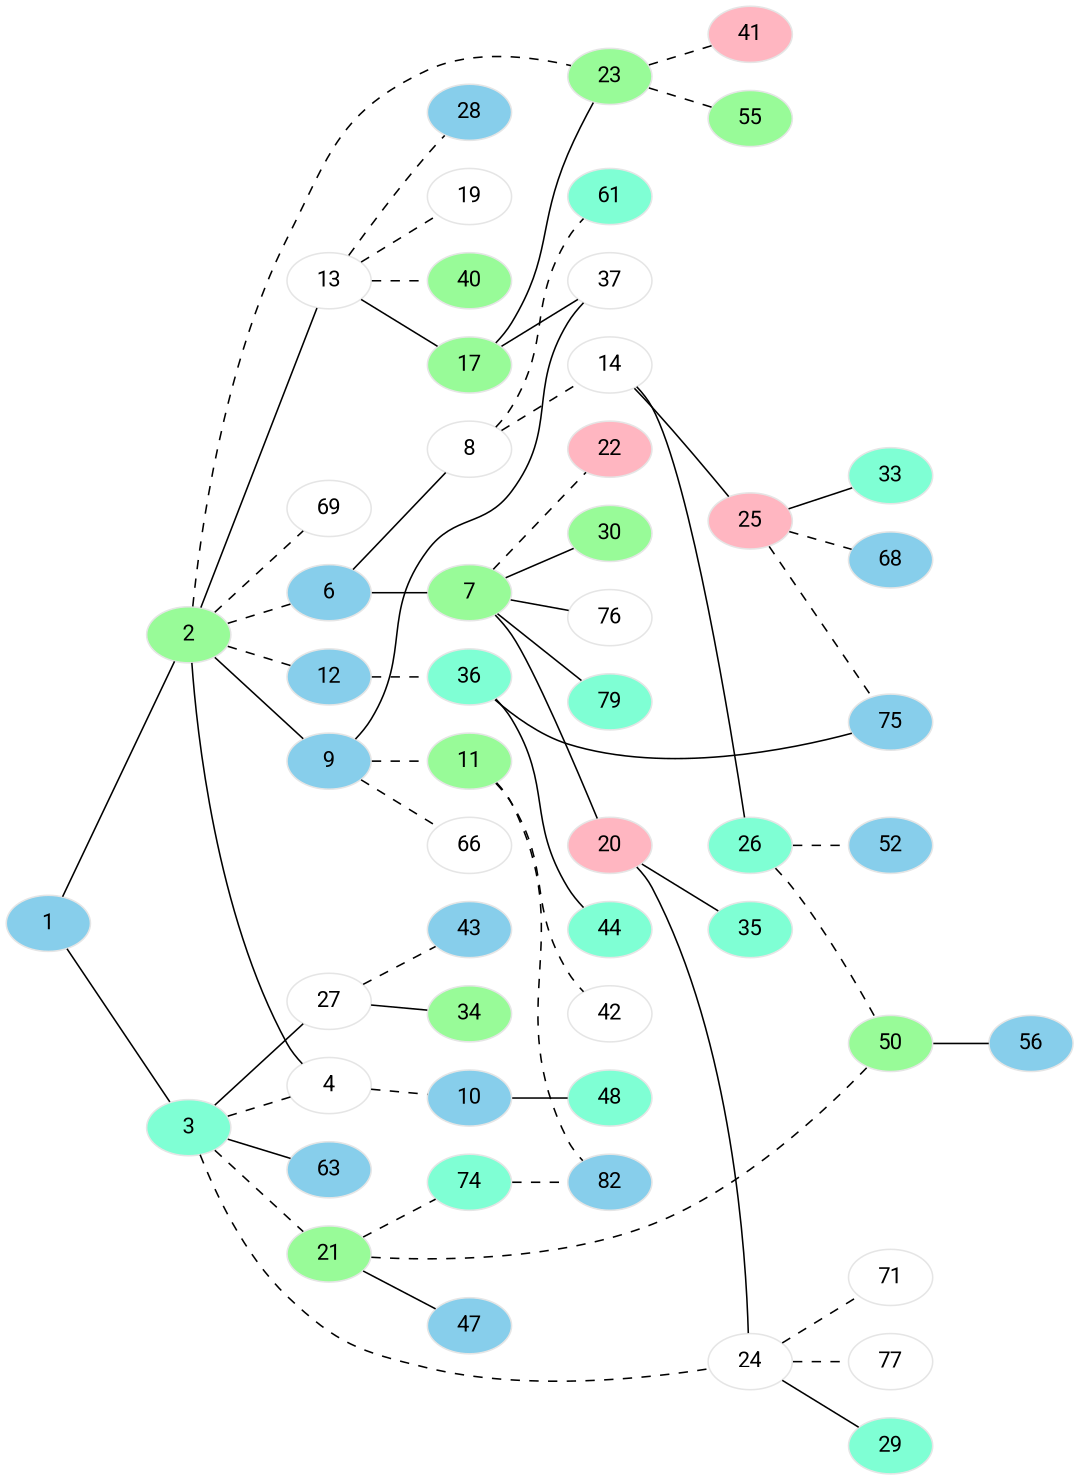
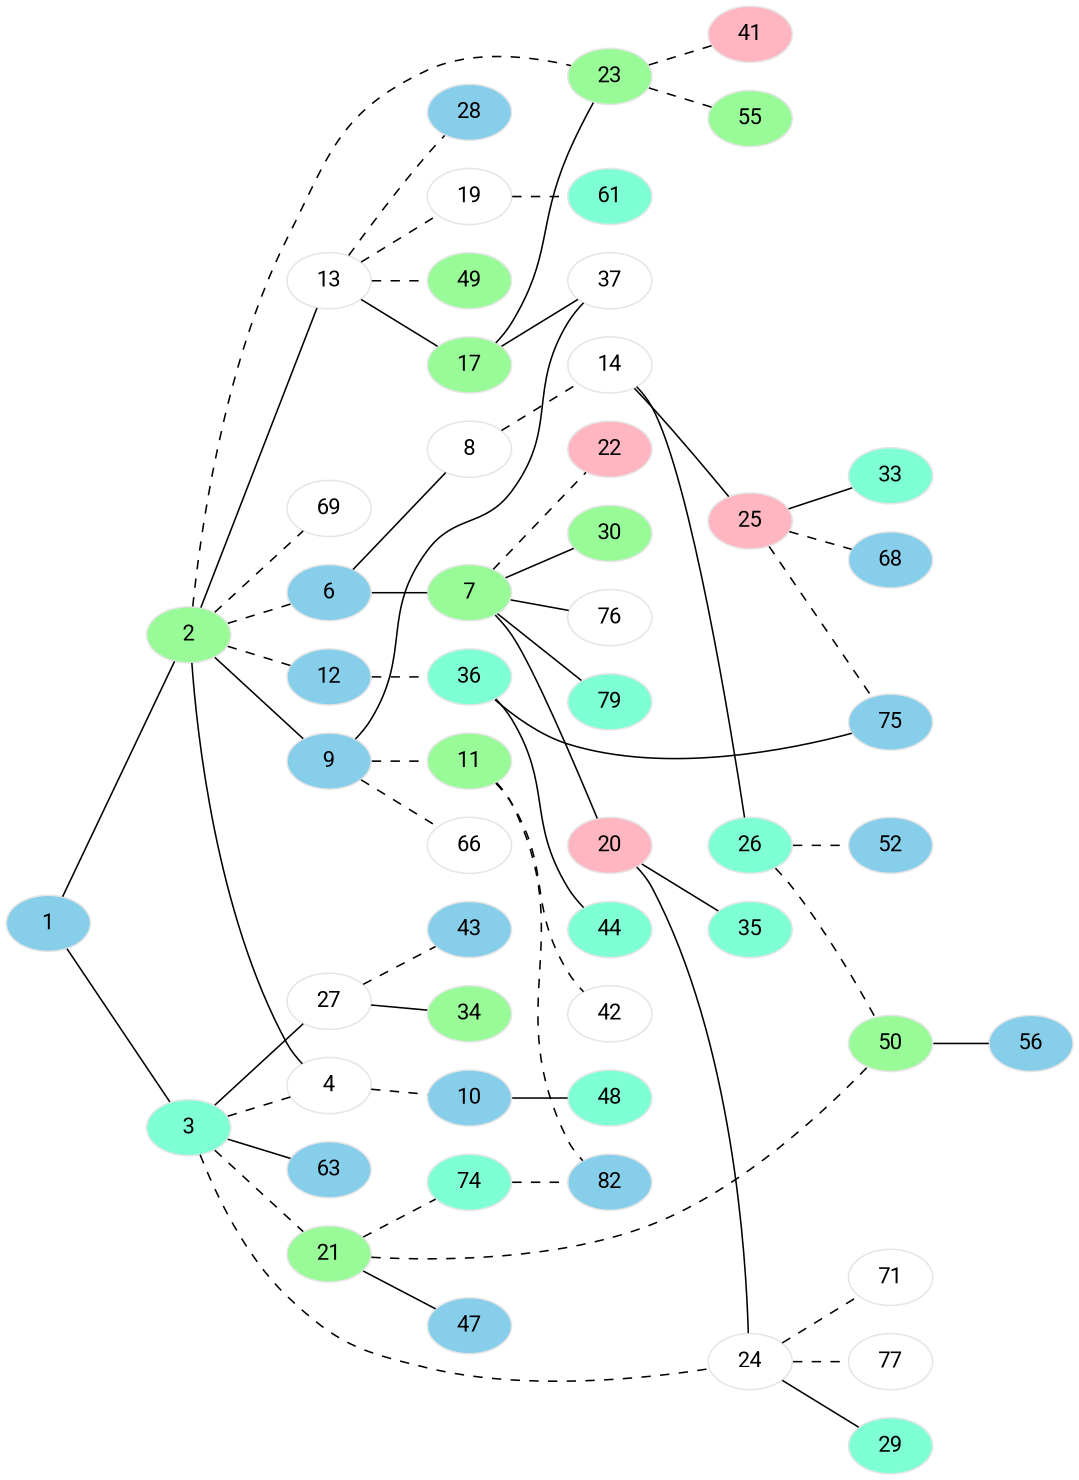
(469, 281) -> (469, 281)
(537, 340) -> (540, 197)
